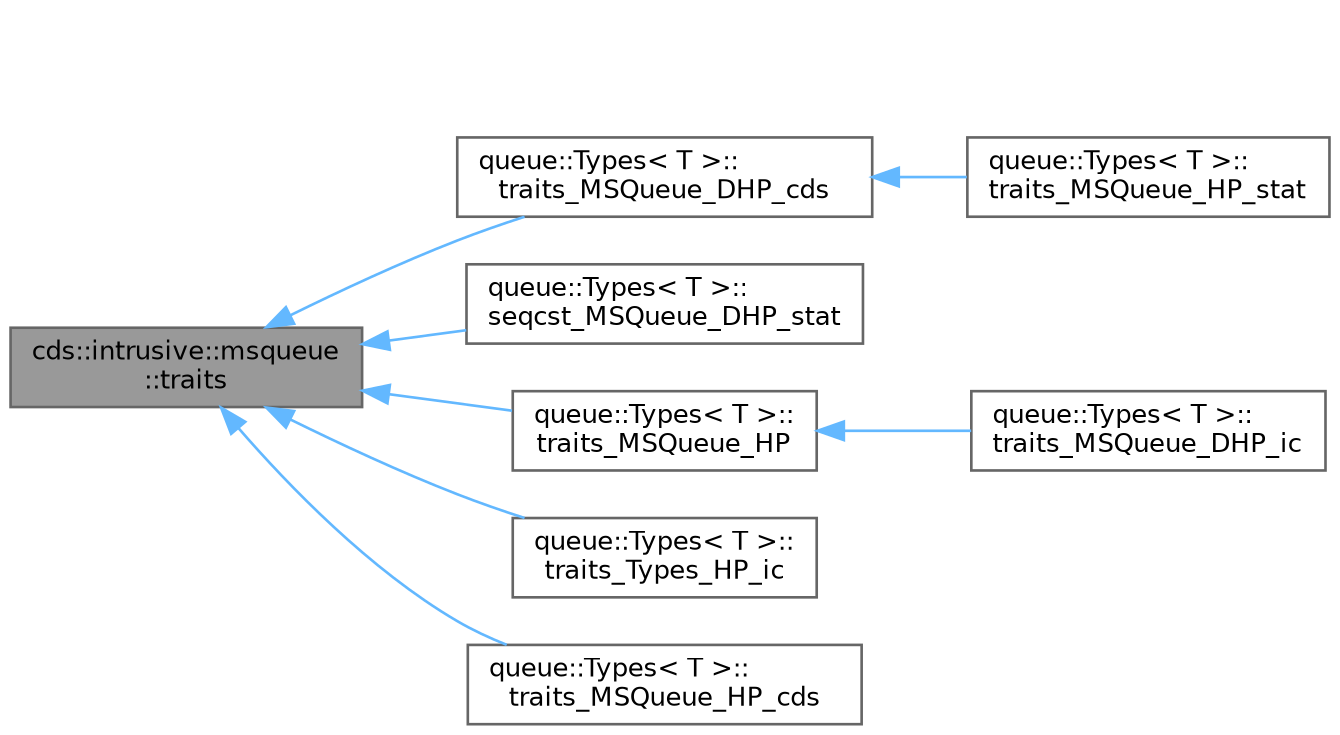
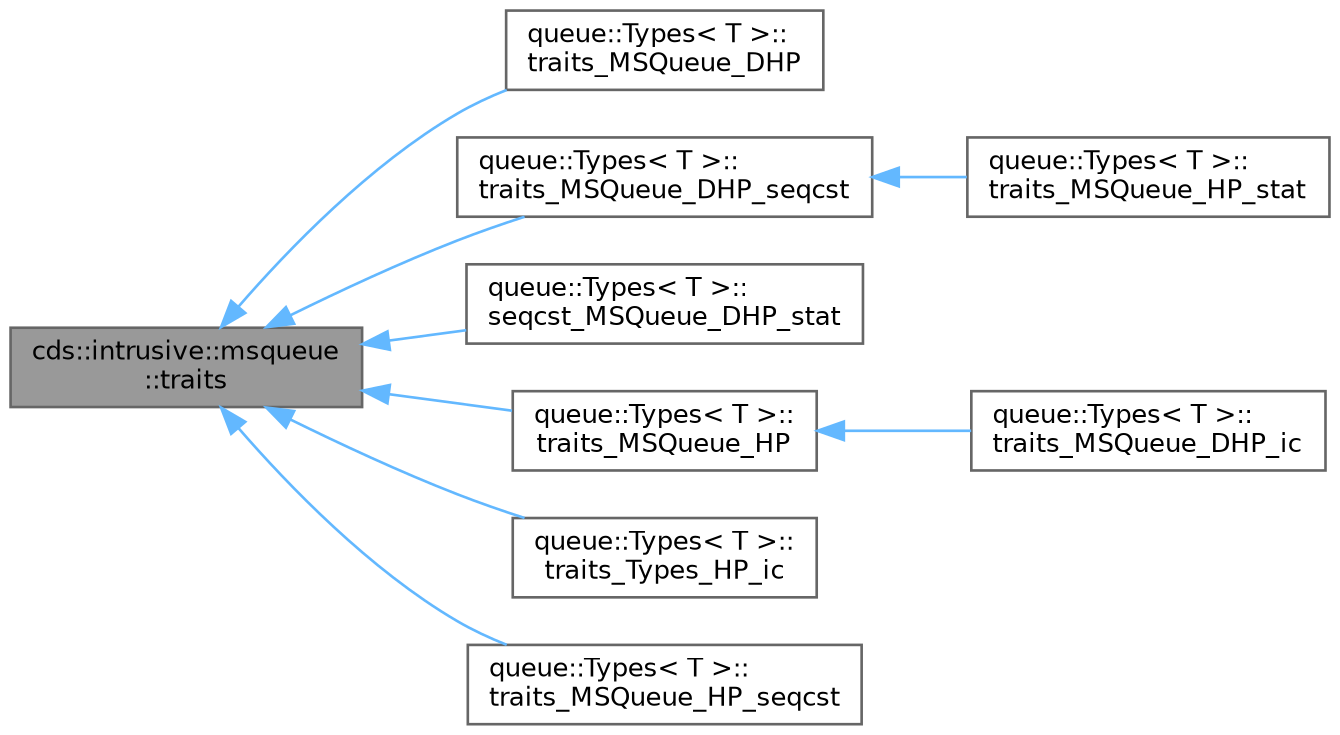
none -> (665, 50)
(665, 177) -> (665, 177)
(665, 685) -> (665, 685)
